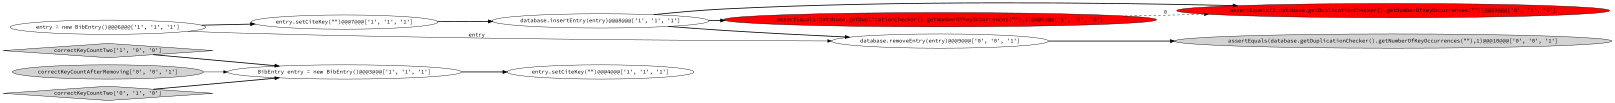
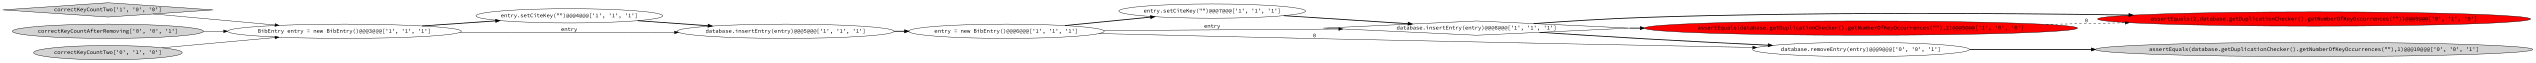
(600, 21) -> (1477, 28)
none -> (1221, 30)
none -> (786, 31)
(477, 35) -> (1314, 36)
(214, 60) -> (214, 19)
(214, 84) -> (219, 43)
(108, 93) -> (108, 53)
